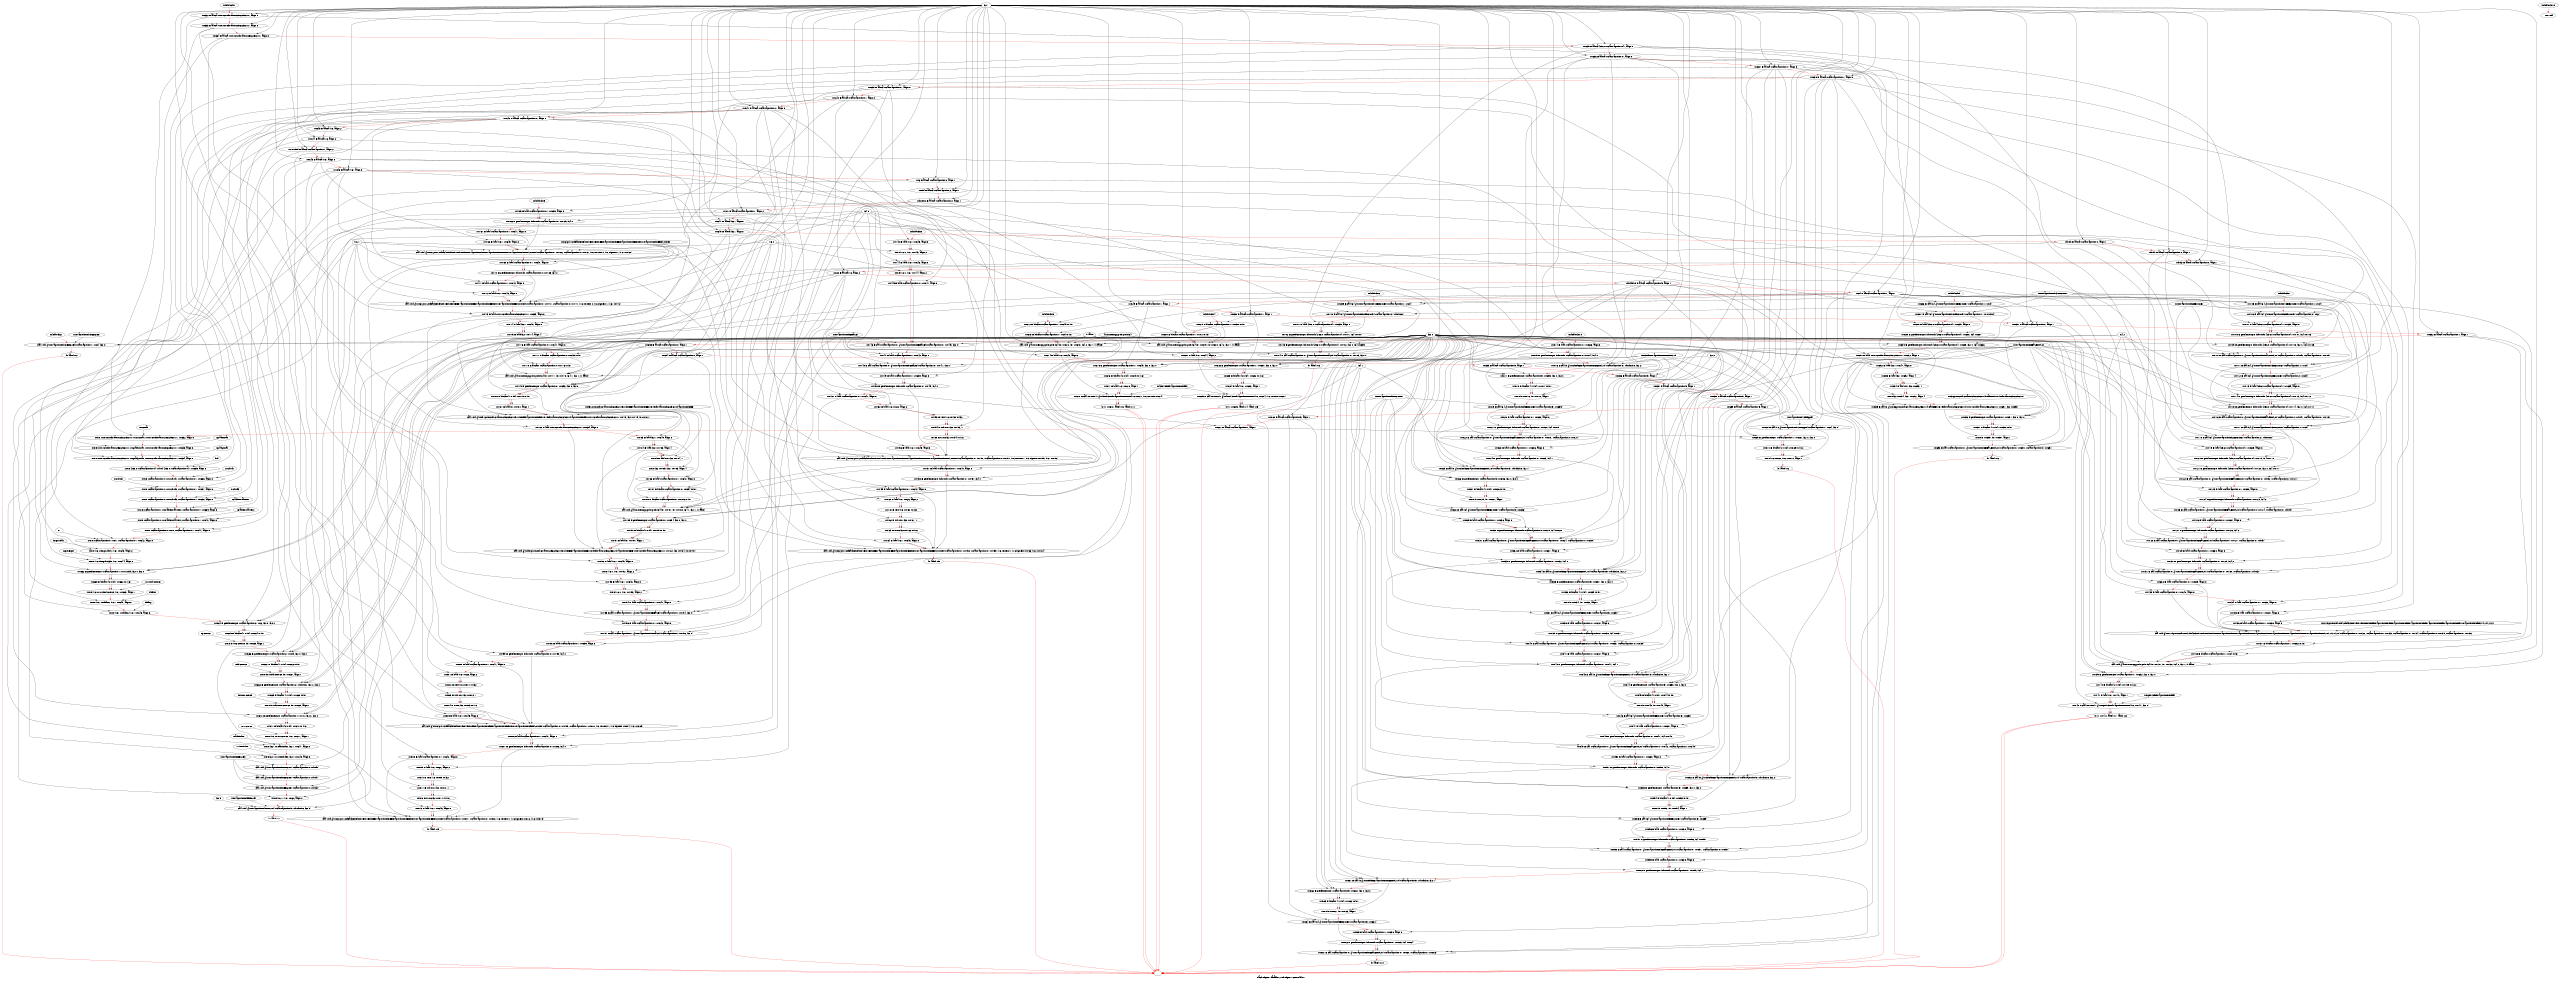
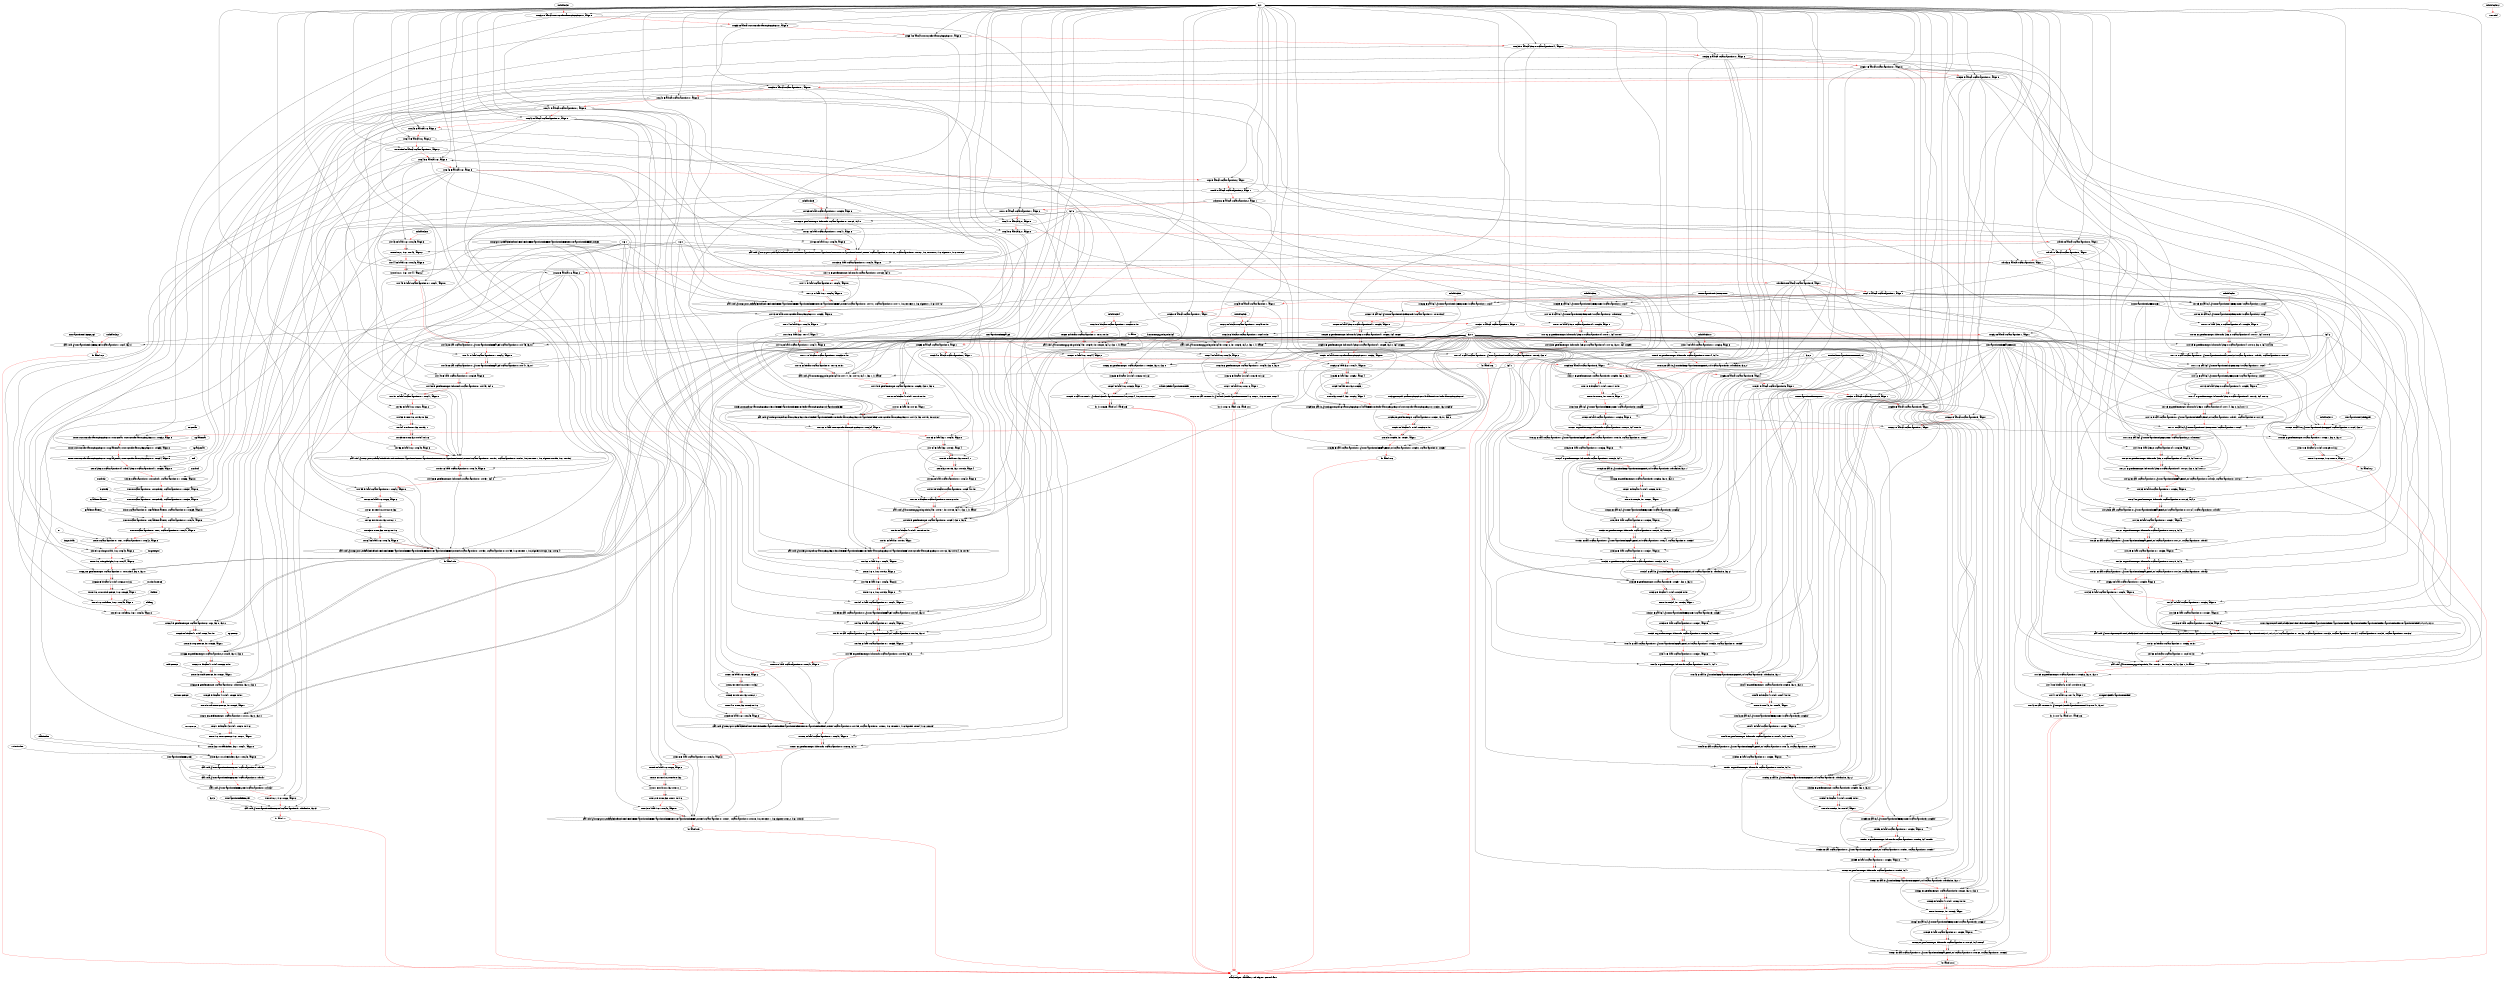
none -> (689, 157)
none -> (2326, 417)
(390, 422) -> (672, 356)
